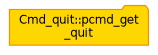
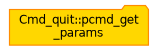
(79, 27) -> (79, 27)
